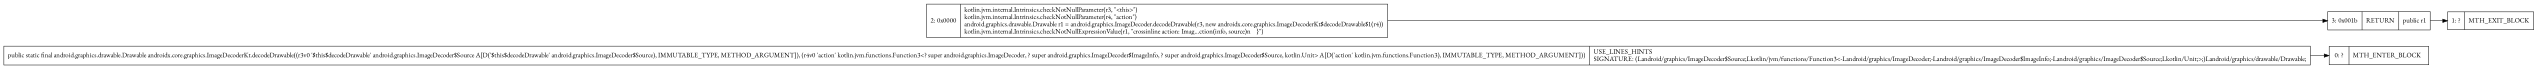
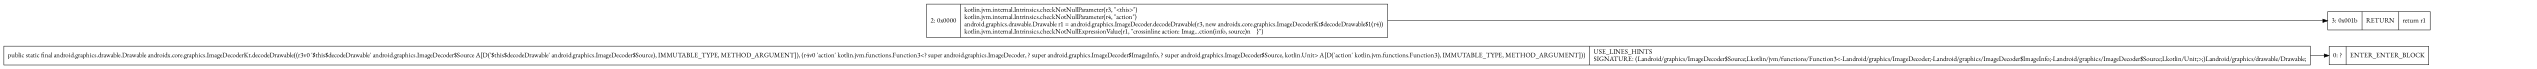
(2414, 21) -> (2414, 21)
(2491, 21) -> none
(2387, 55) -> (2387, 55)
